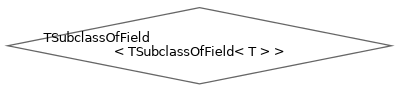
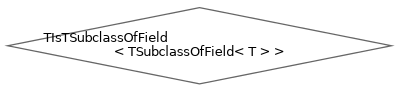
(200, 46) -> (200, 46)
